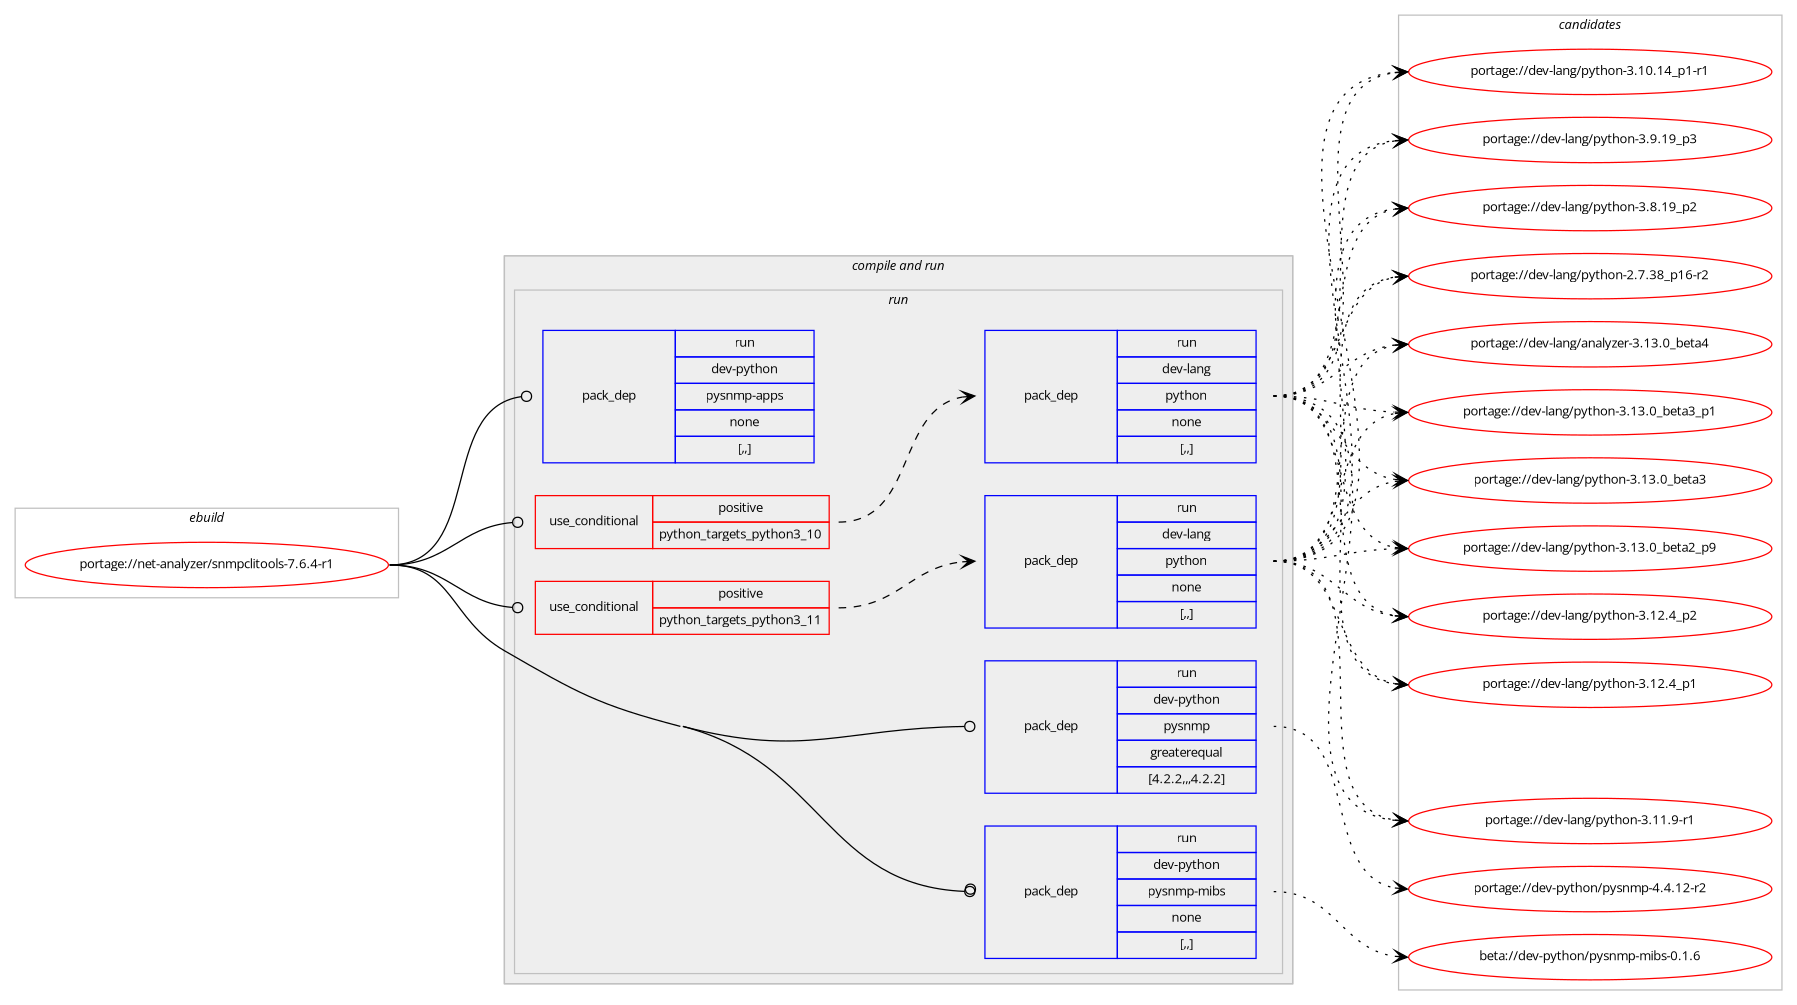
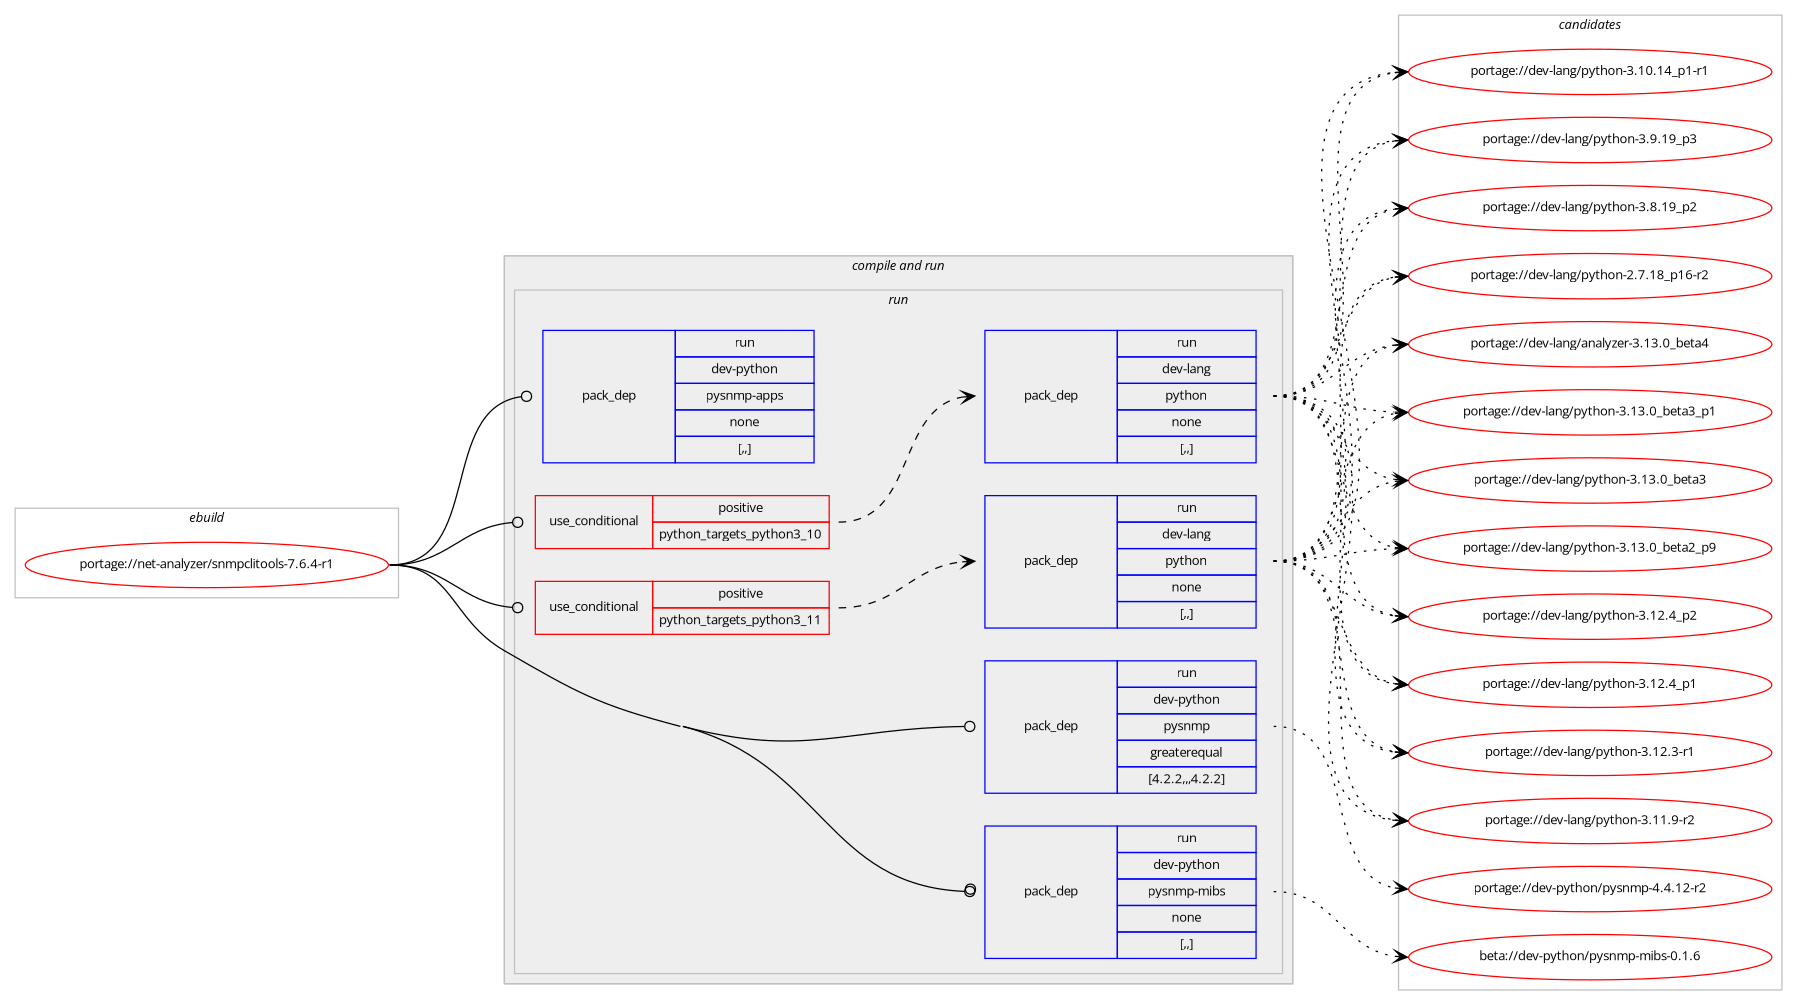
(1590, 276) -> (1590, 276)
none -> (1590, 753)
(1590, 821) -> (1590, 821)
